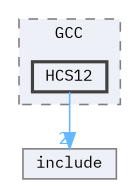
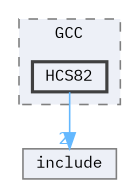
(70, 77) -> (70, 77)
